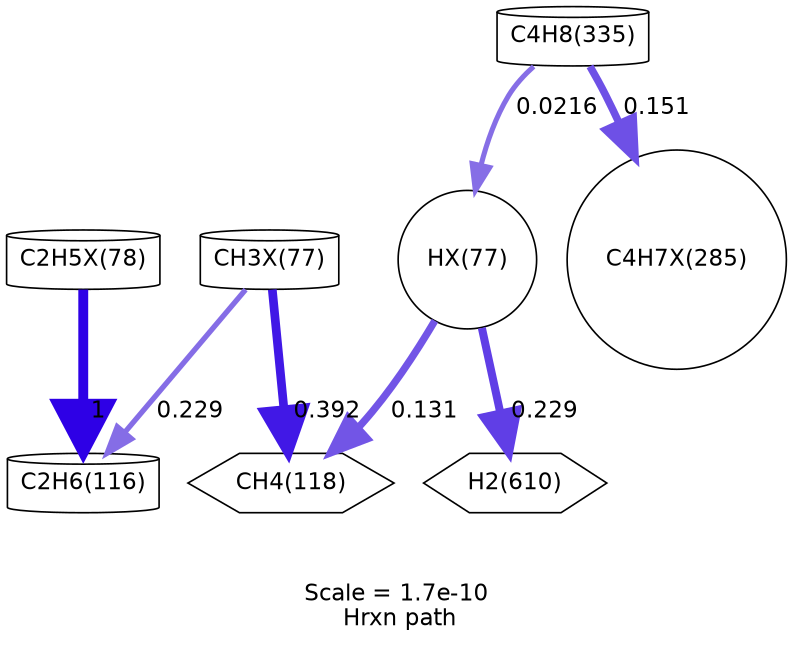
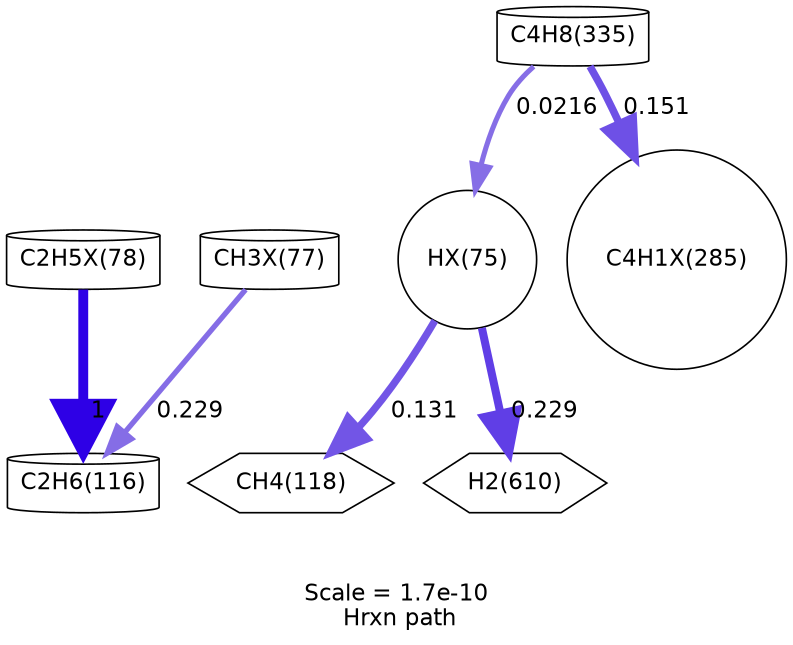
(467, 260) -> (467, 260)
(677, 260) -> (677, 260)
(278, 349) -> none
